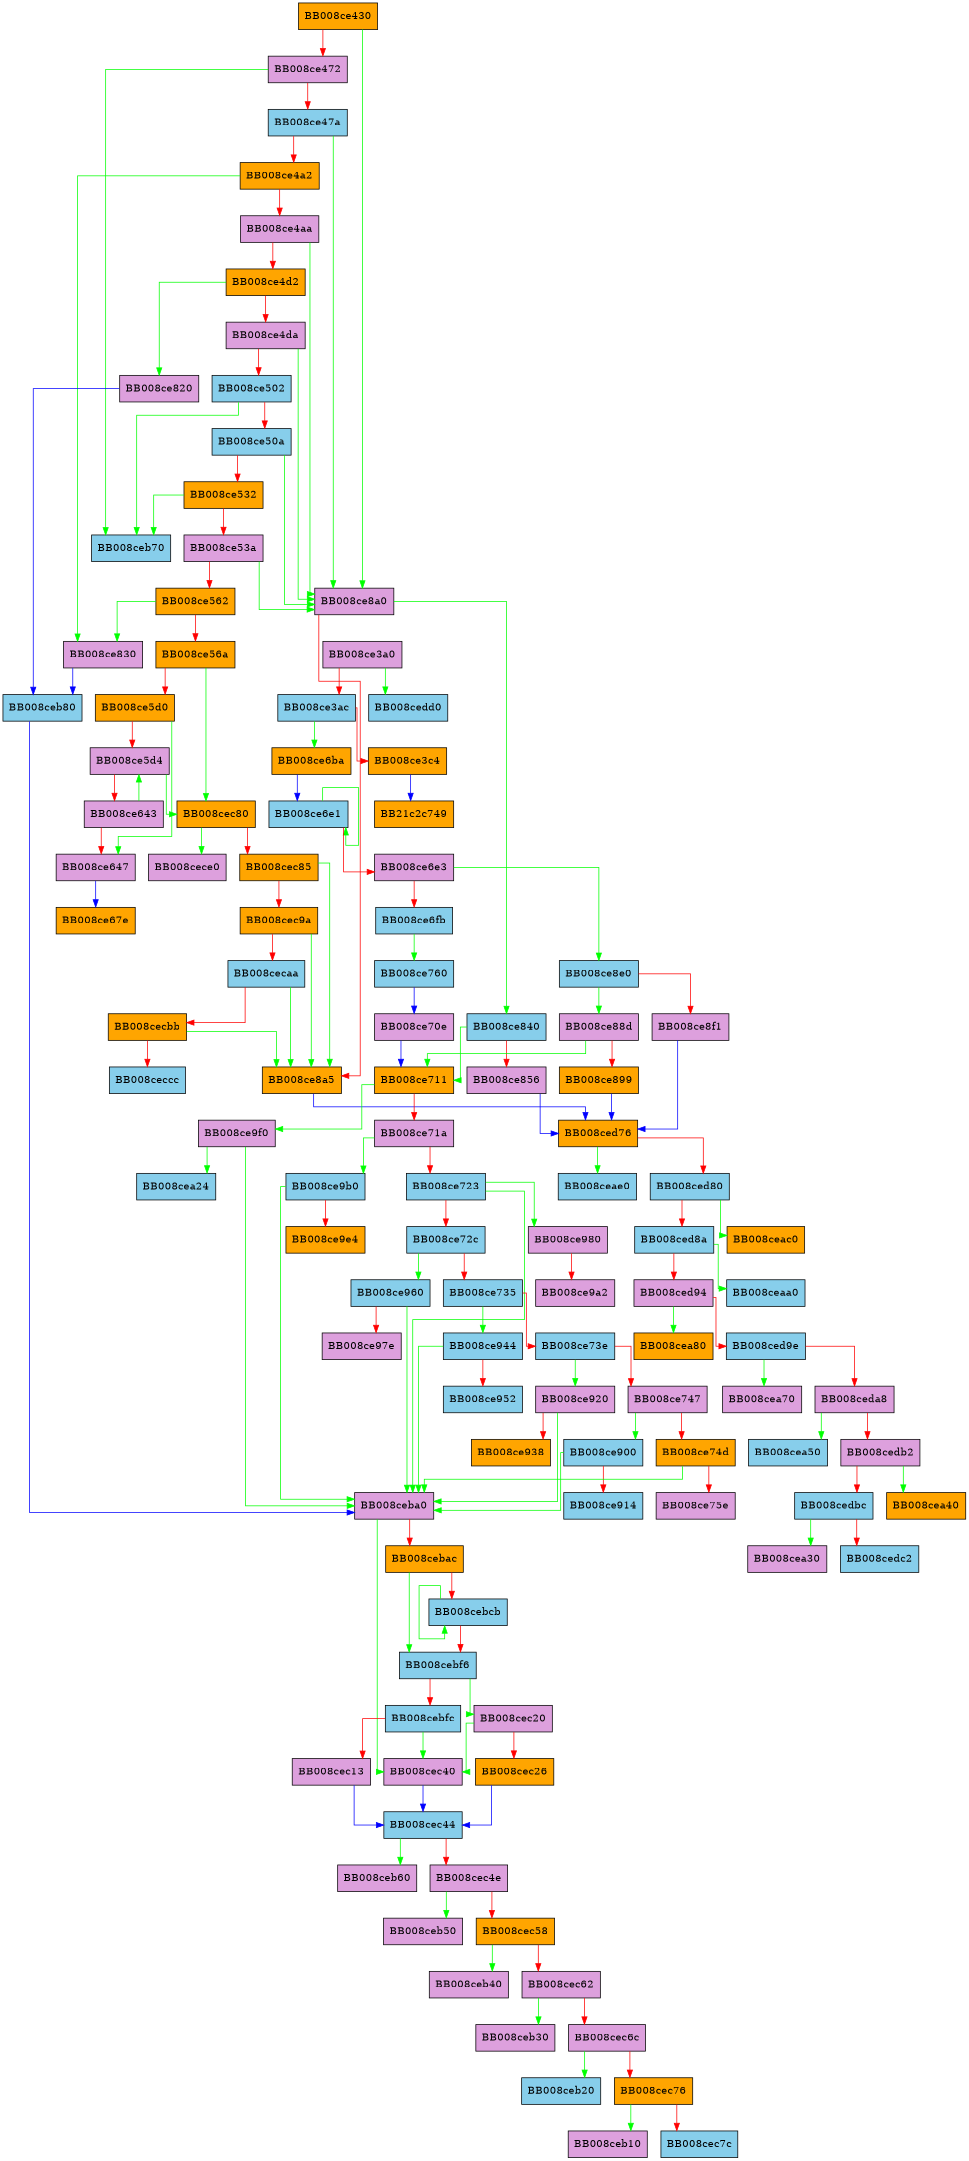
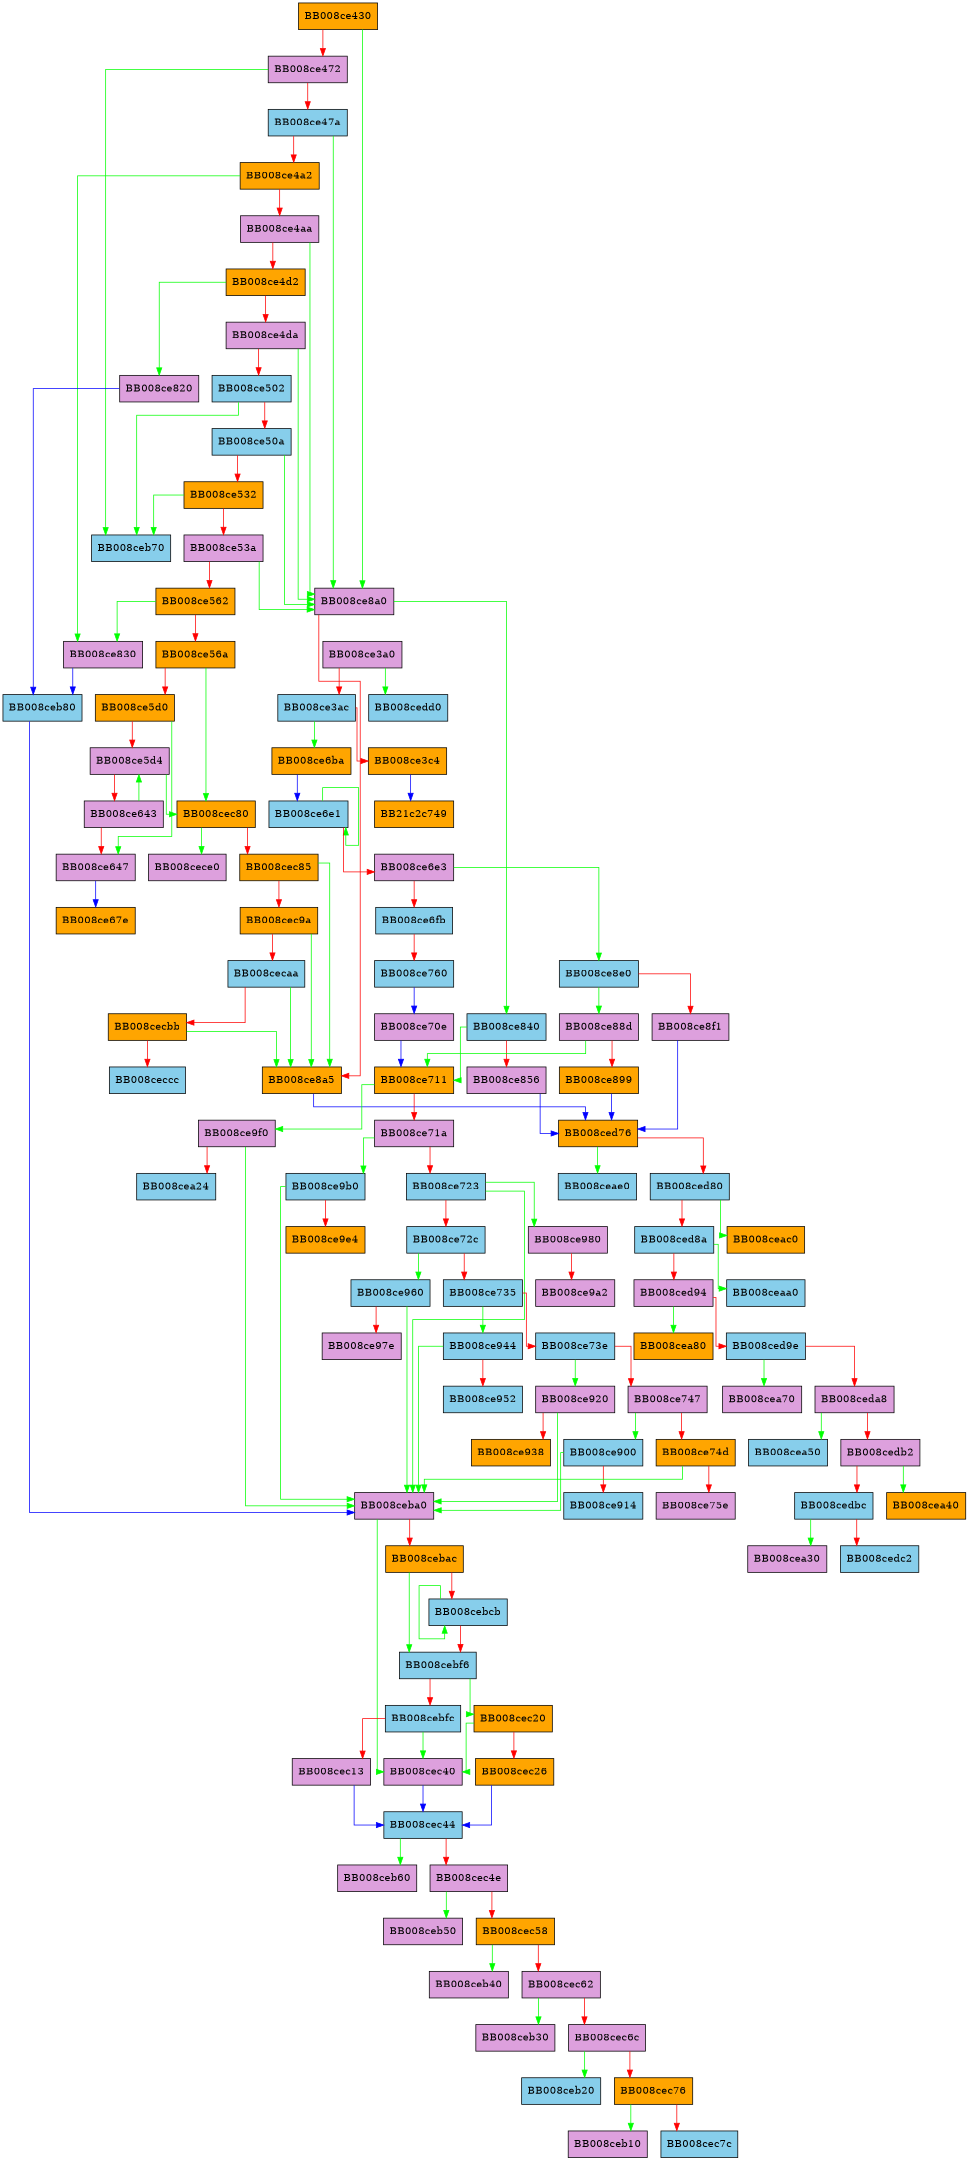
(414, 943) -> (414, 943)
(207, 1156) -> (207, 1156)
(513, 1719) -> (513, 1719)
